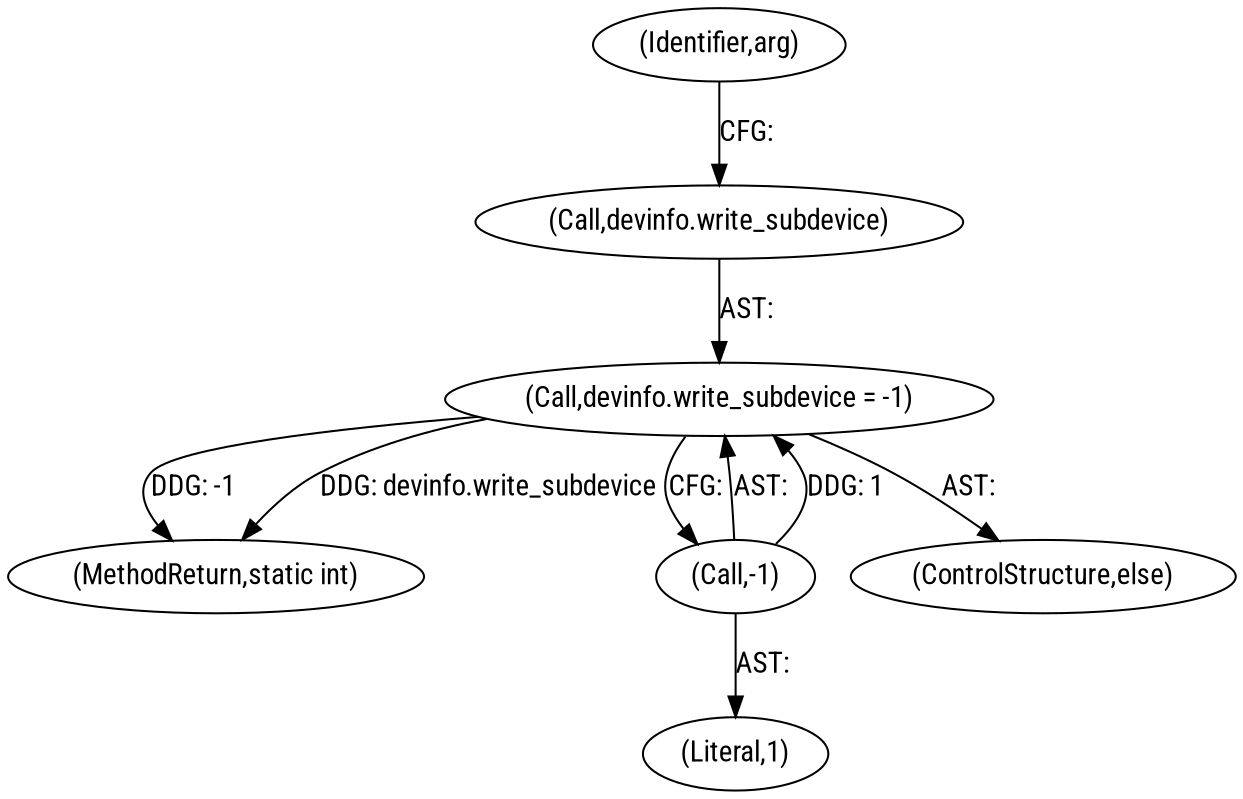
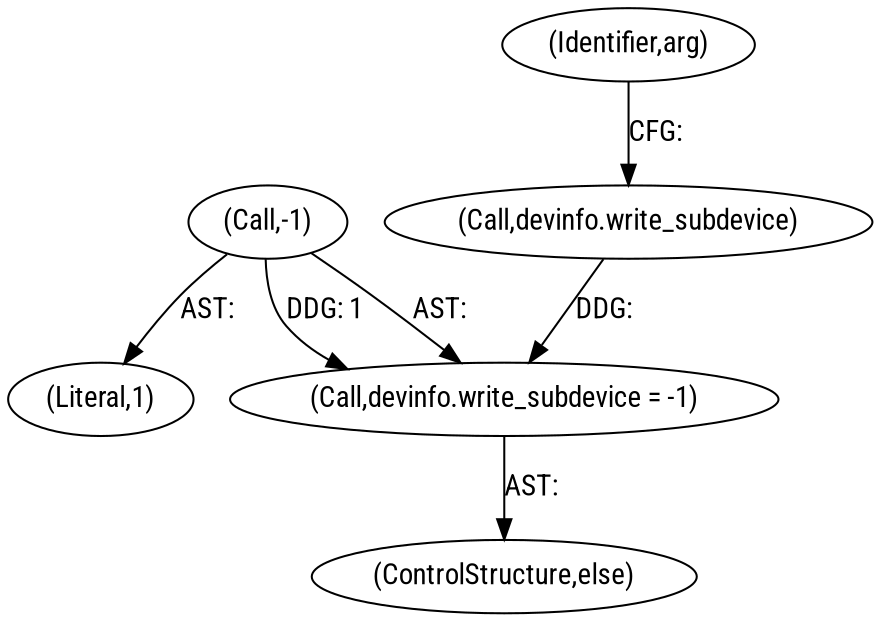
(750, 311) -> (607, 311)
(665, 483) -> none
(216, 577) -> none
